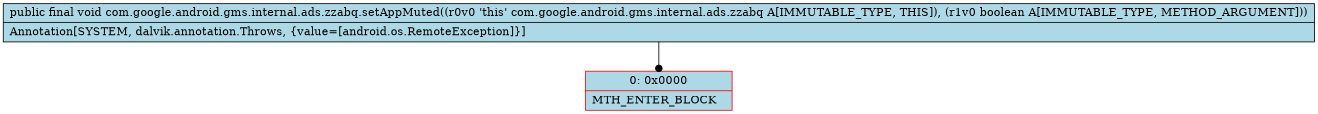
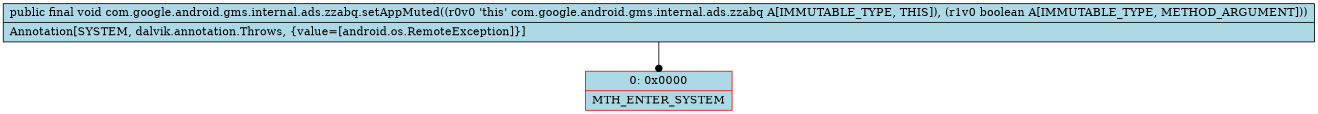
(655, 100) -> (659, 100)
